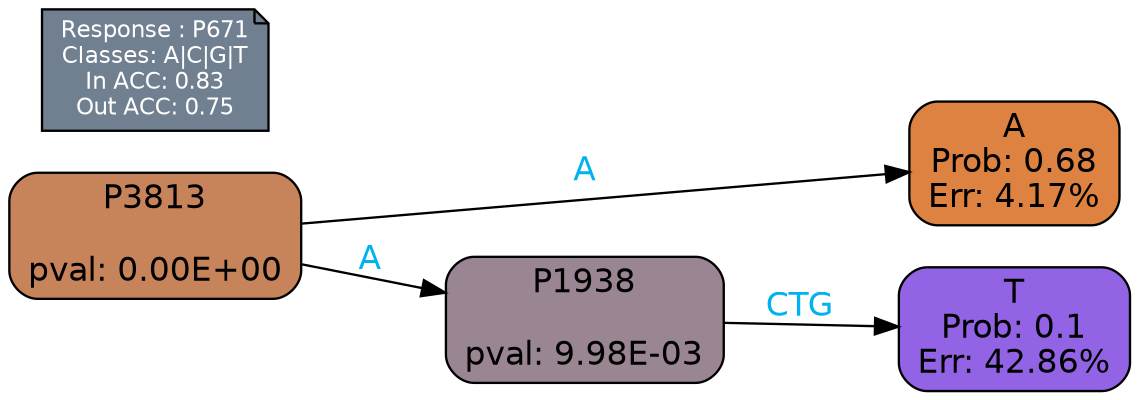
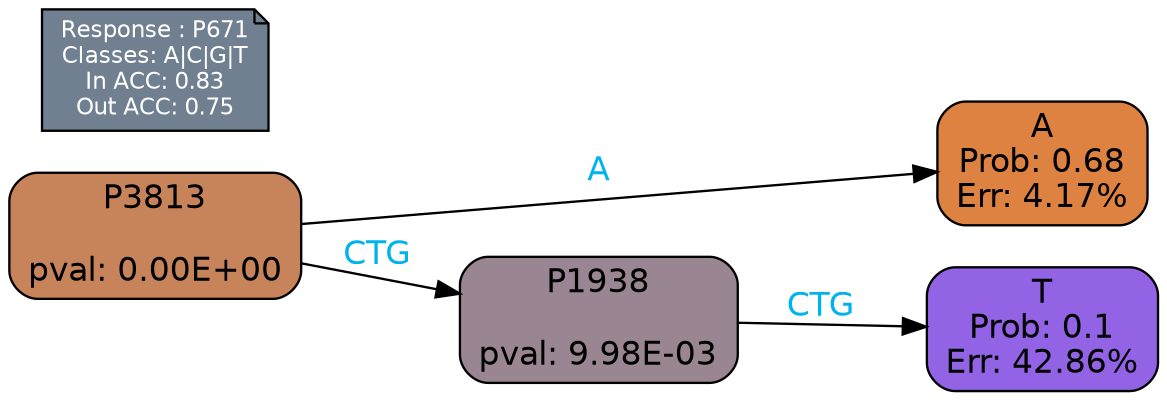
(370, 260) -> (377, 256)
